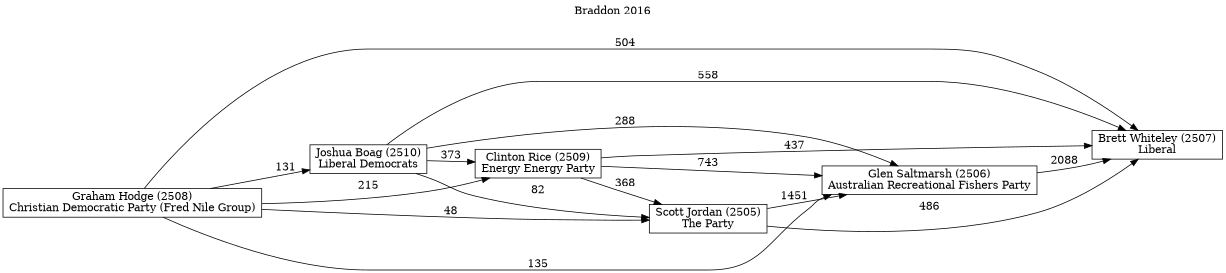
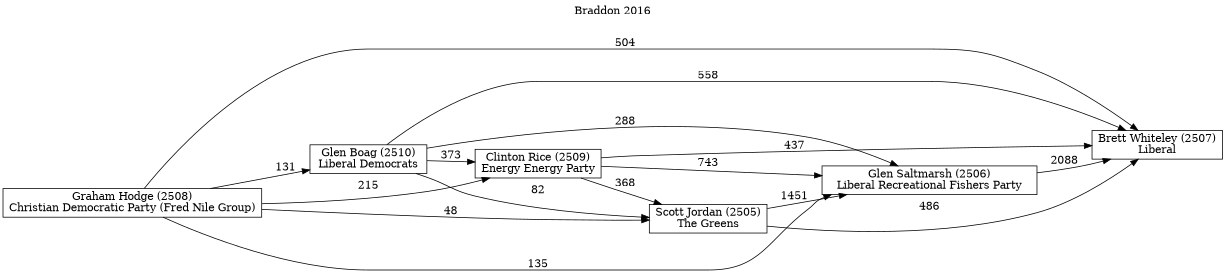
(368, 159) -> (368, 159)
(930, 180) -> (930, 180)
(708, 219) -> (708, 219)
